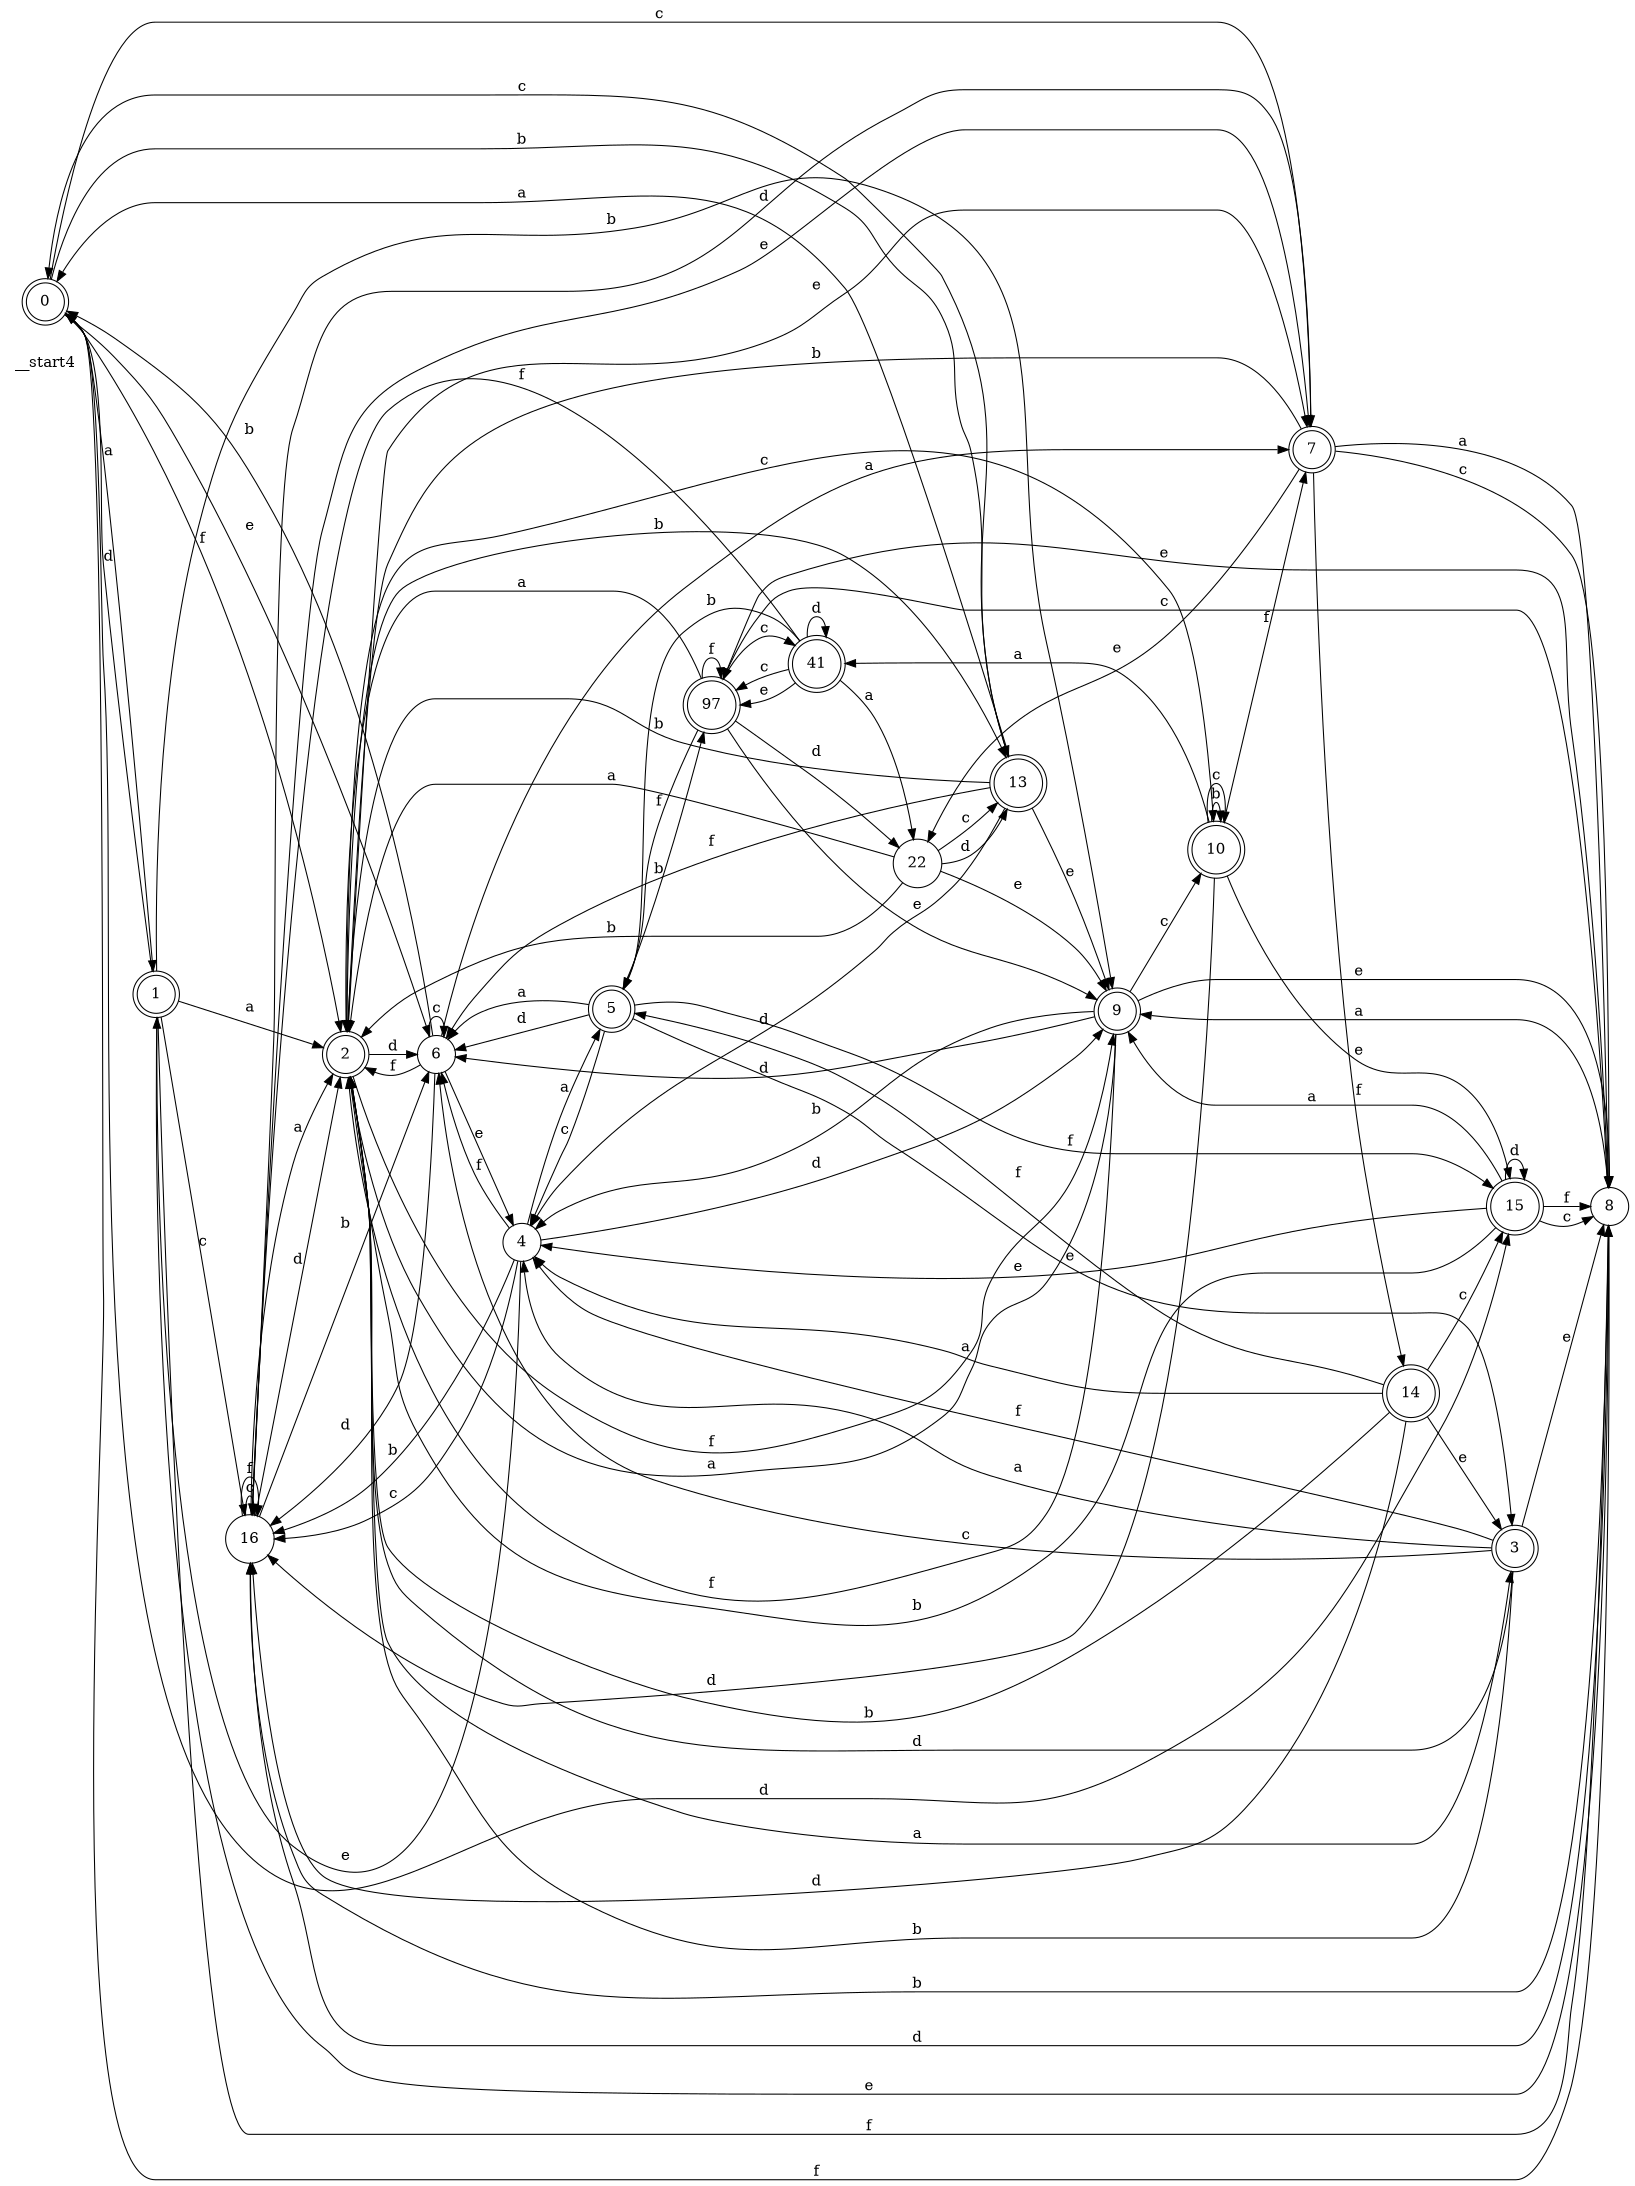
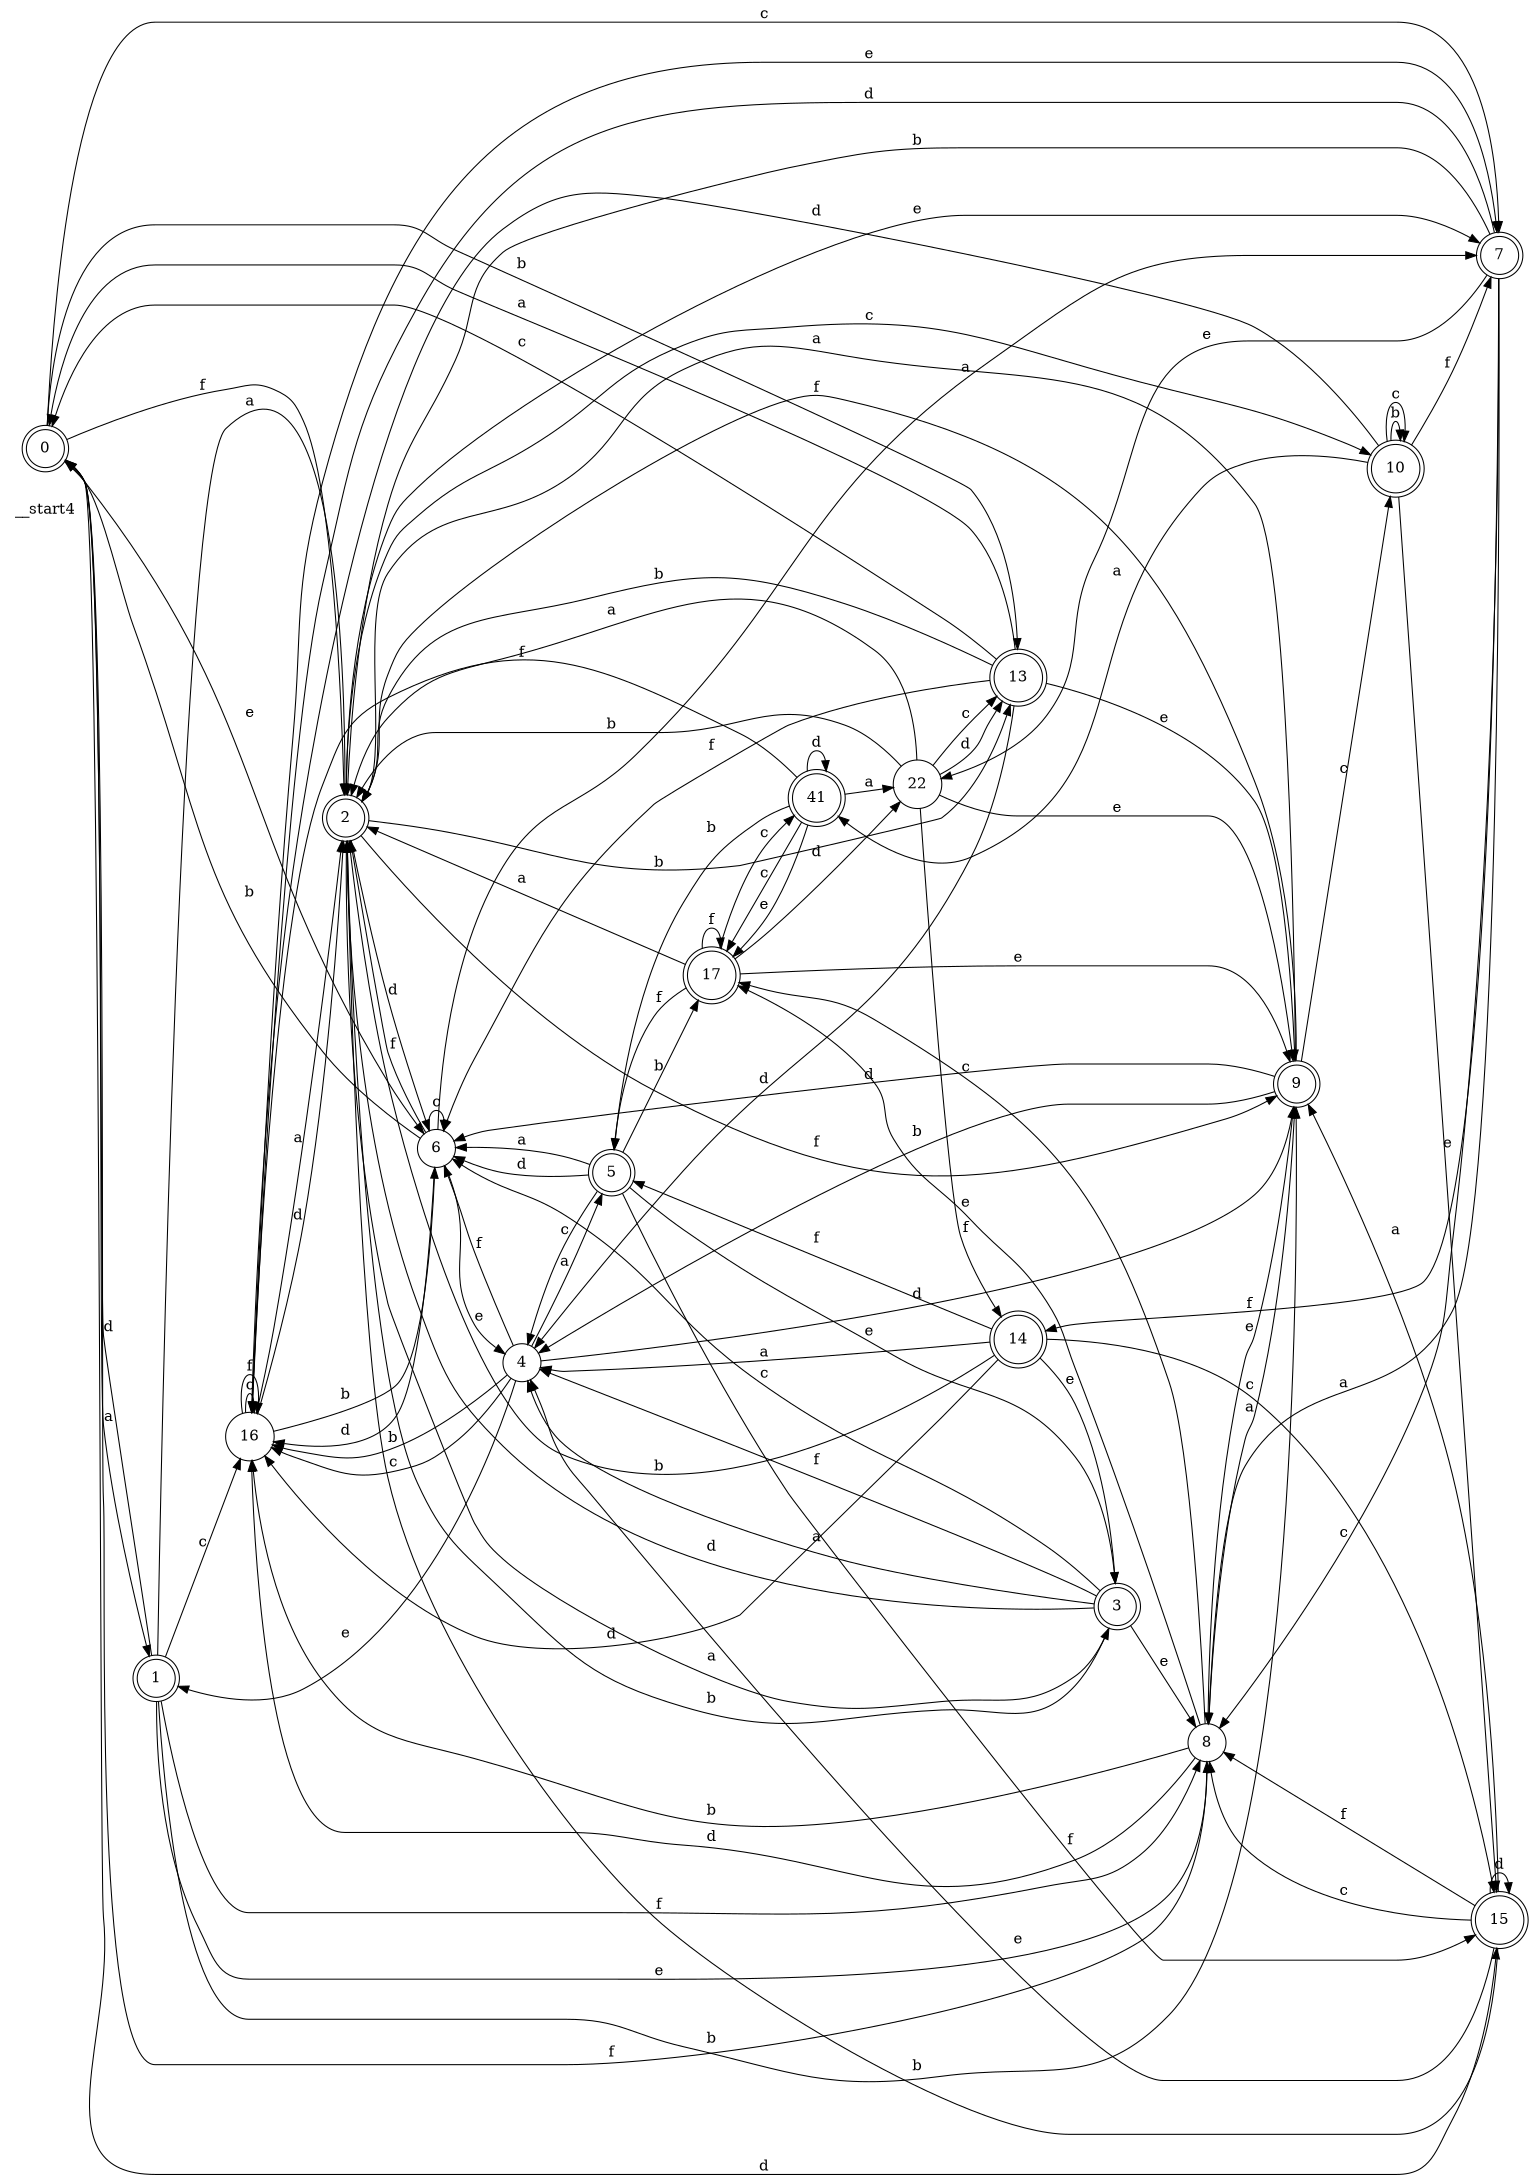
(712, 705) -> (712, 975)
none -> (939, 1050)
